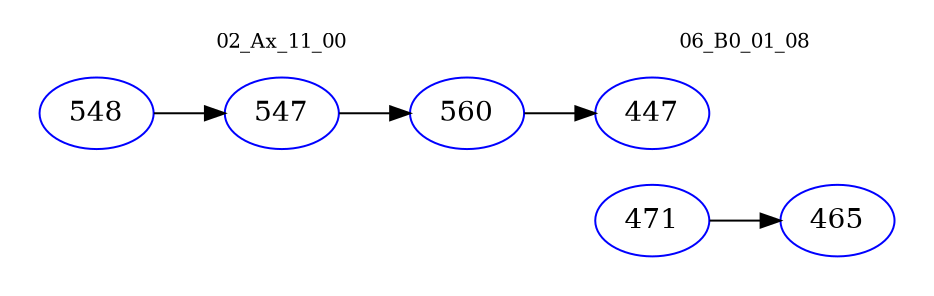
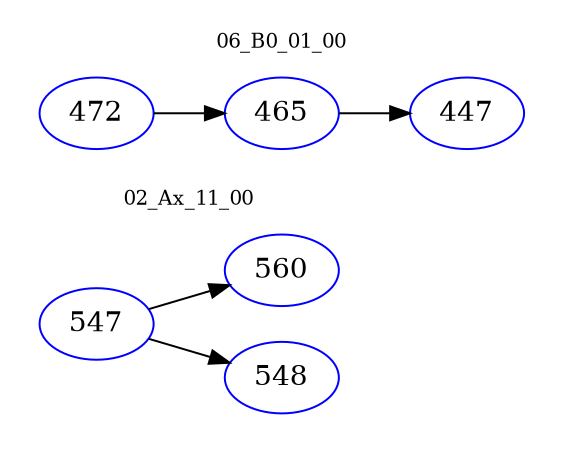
(745, 43) -> (282, 43)
(179, 113) -> (180, 348)
(552, 113) -> (365, 113)
(652, 221) -> (97, 113)
